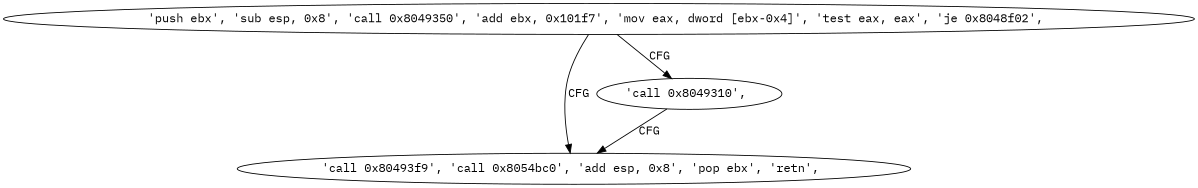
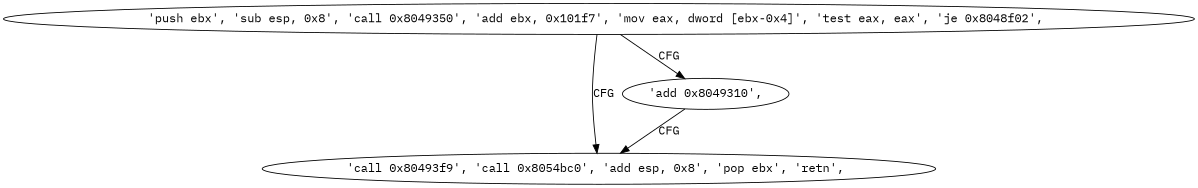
(689, 94) -> (706, 94)
